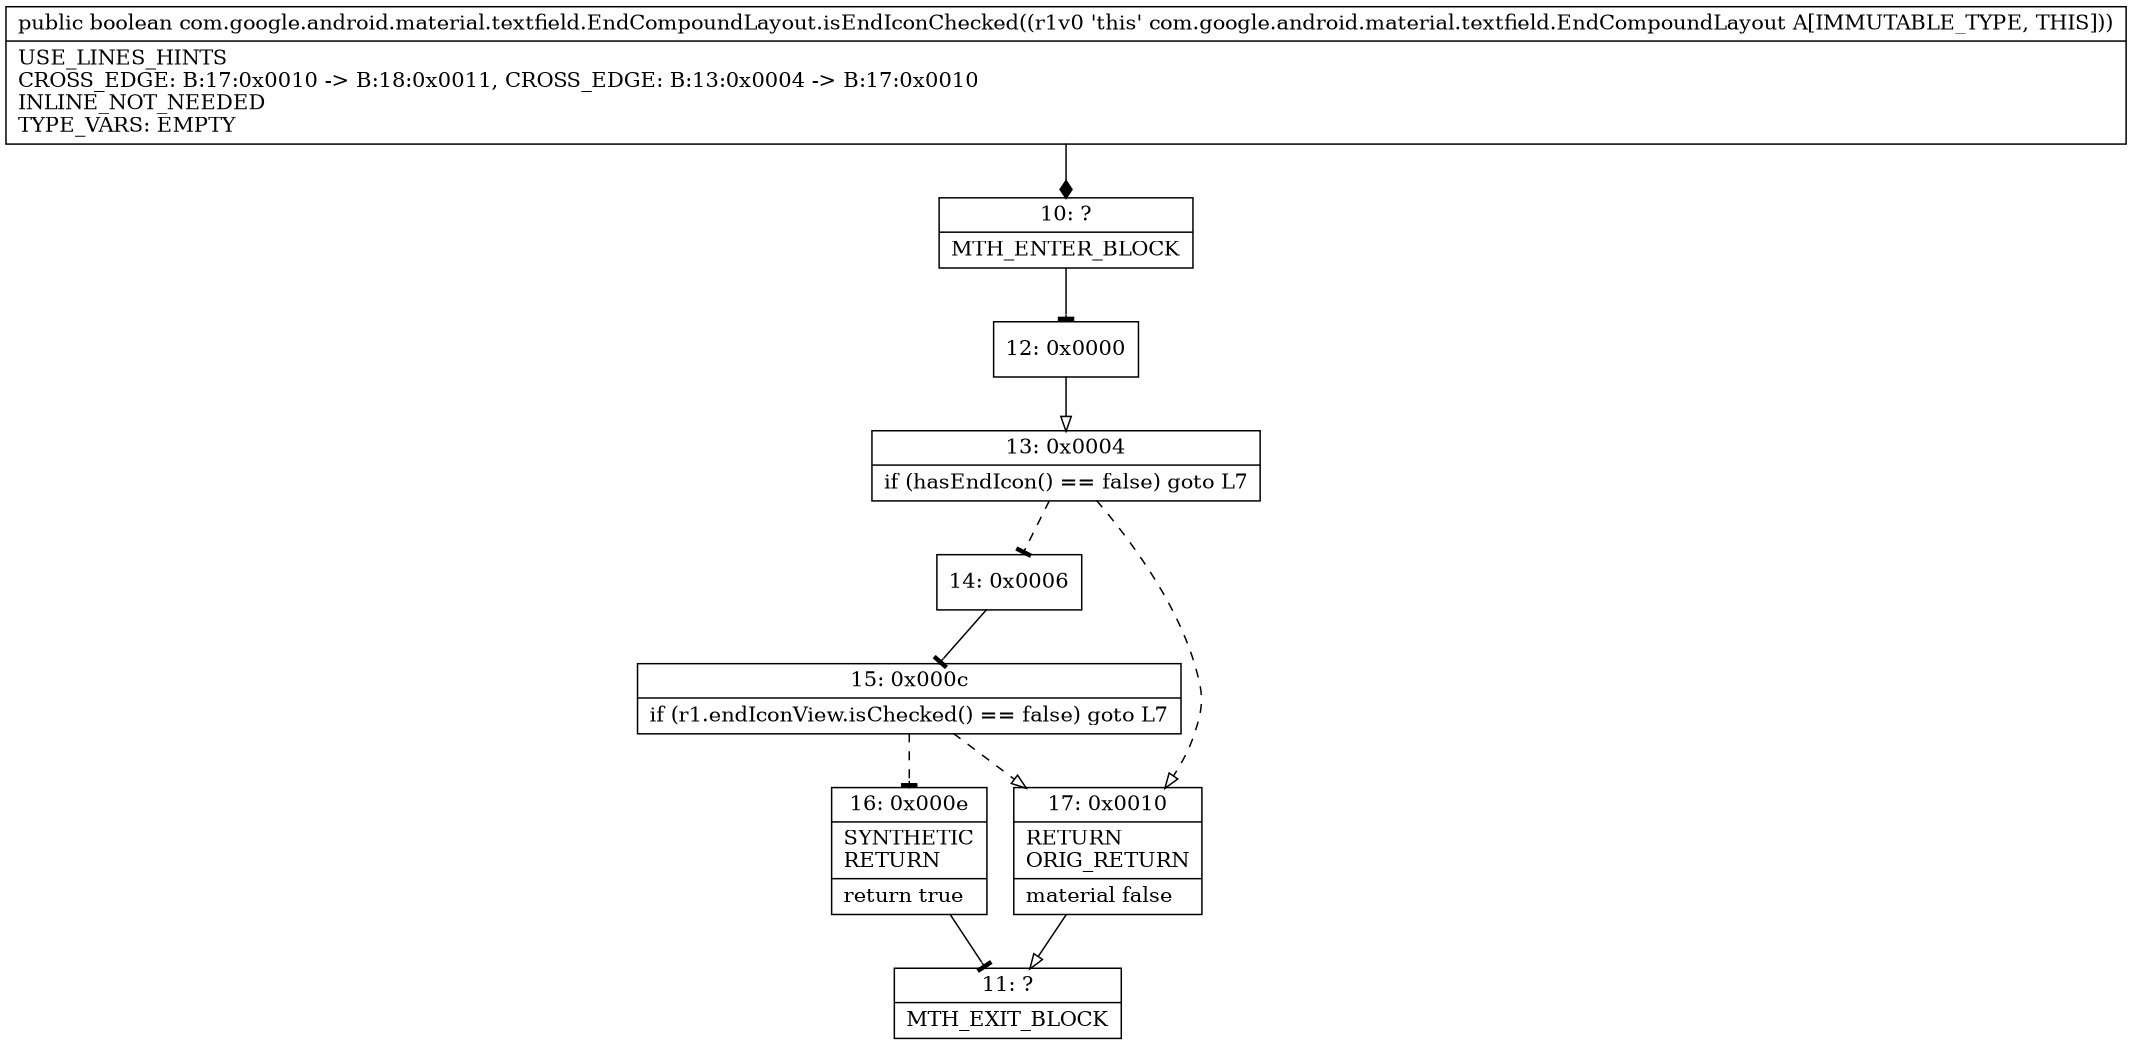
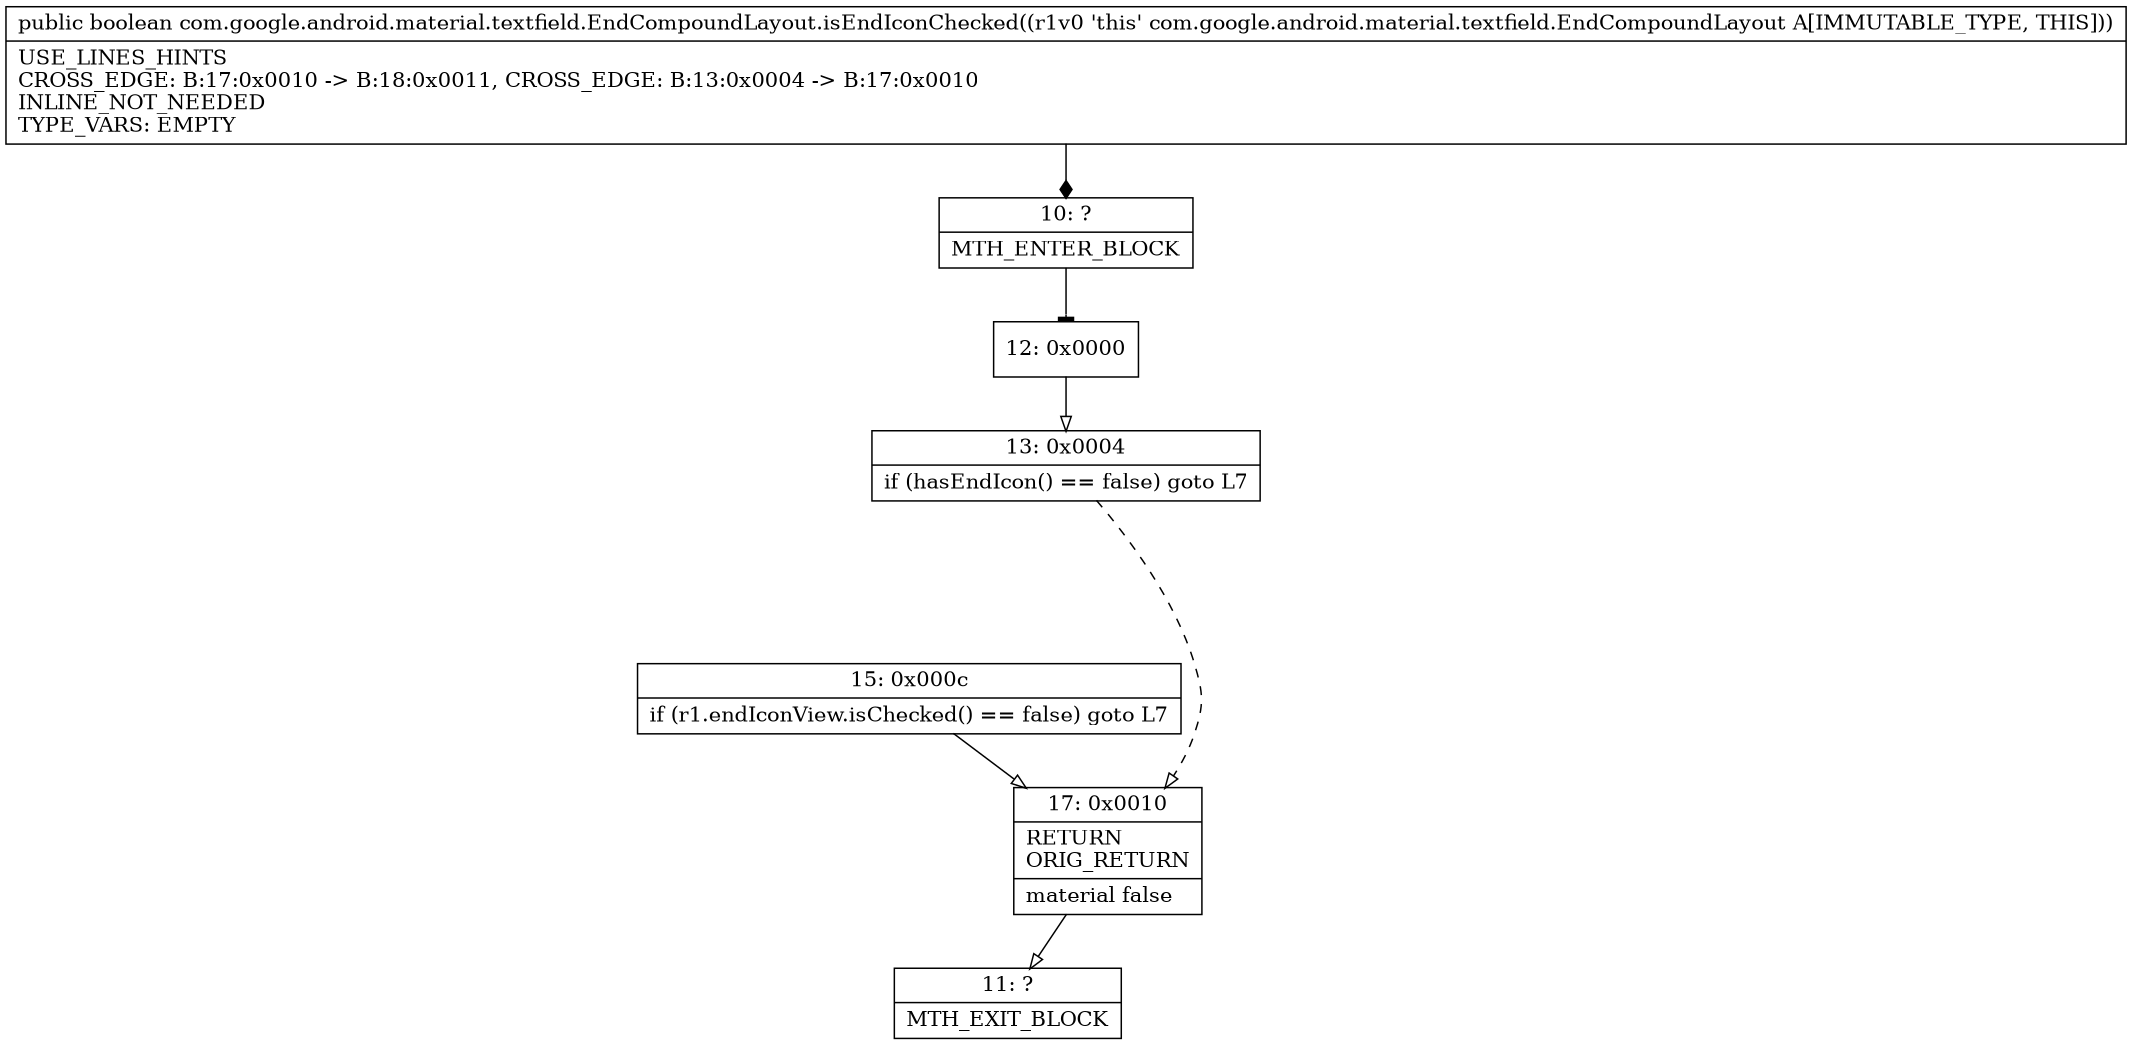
(1009, 582) -> none
(984, 756) -> (984, 756)
(909, 851) -> none
